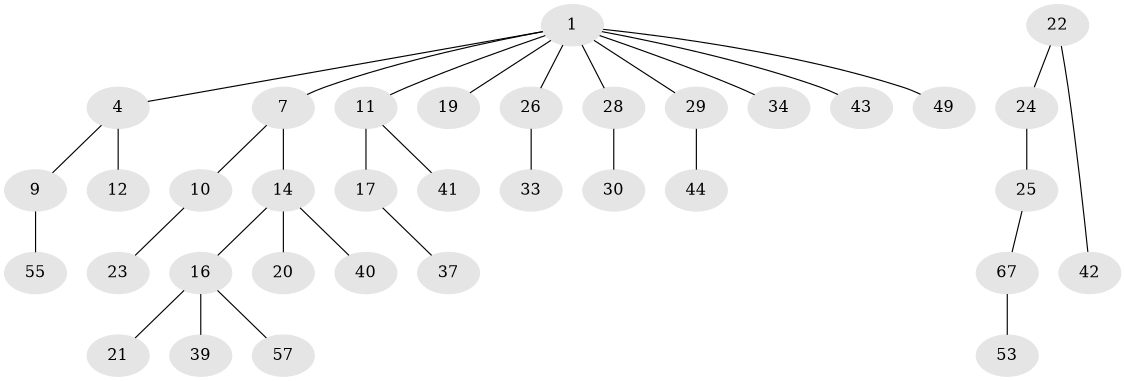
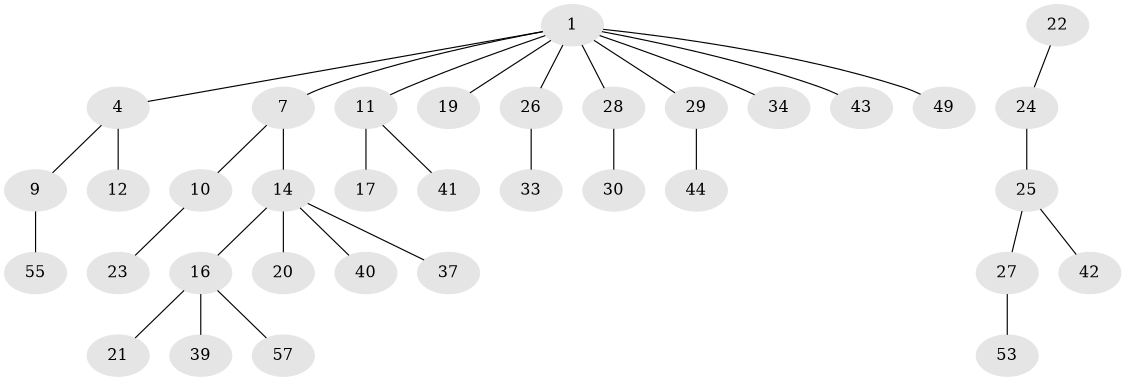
(1076, 149) -> (1058, 232)
(407, 232) -> (366, 232)
(1007, 273) -> (1007, 273)
